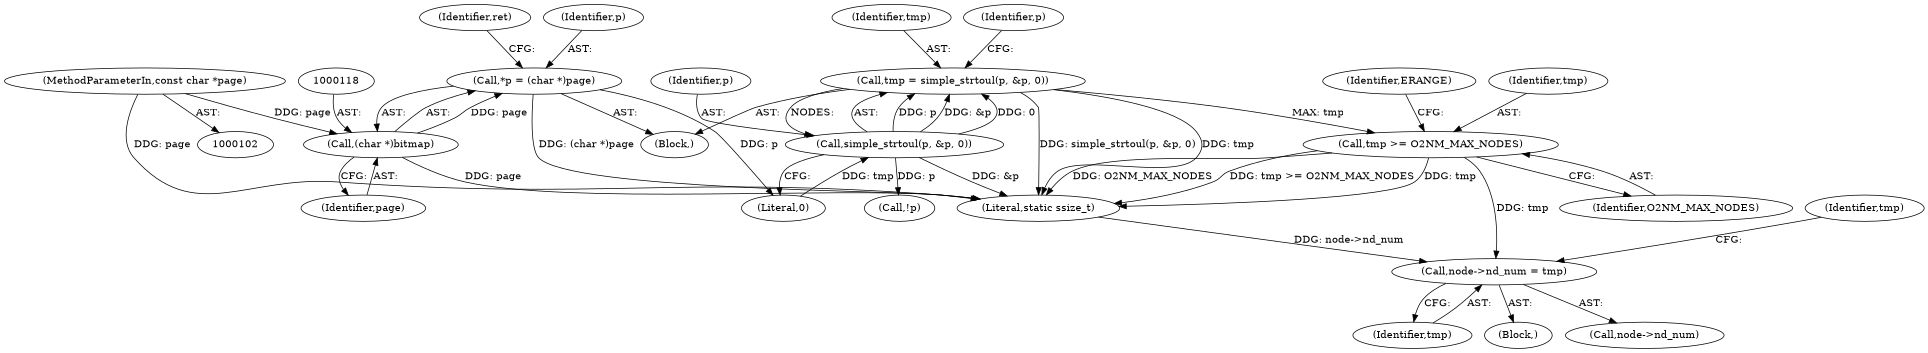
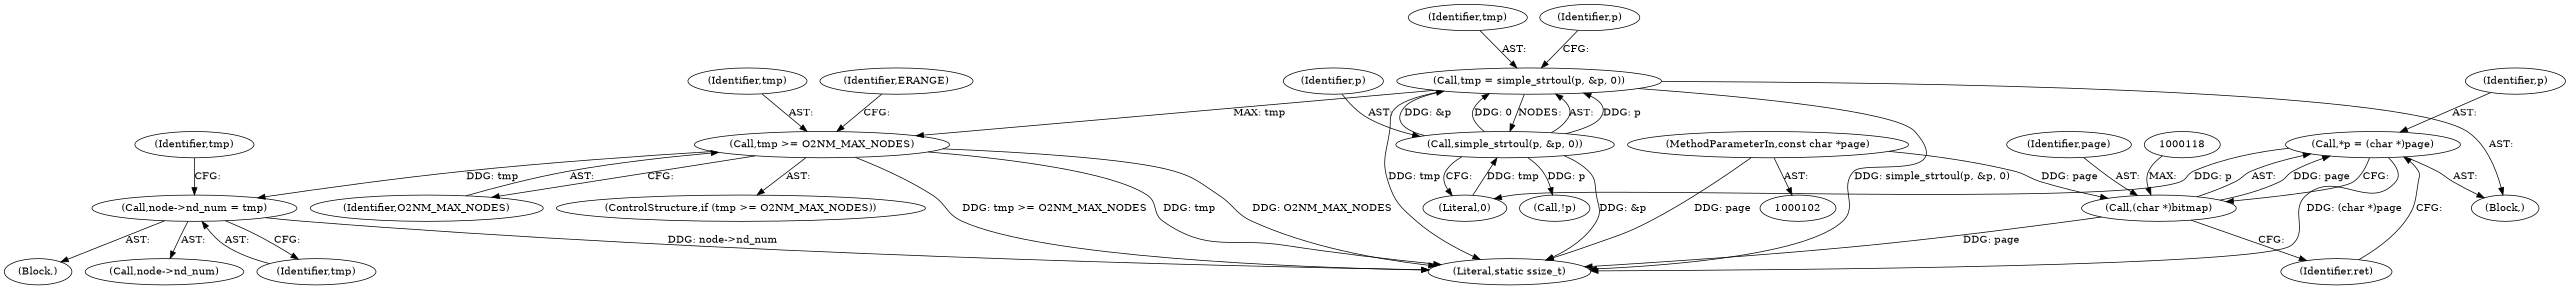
(351, 113) -> (2164, 176)
(396, 113) -> (2378, 176)
(341, 171) -> (2245, 239)
none -> (741, 208)
(1259, 239) -> (843, 253)
